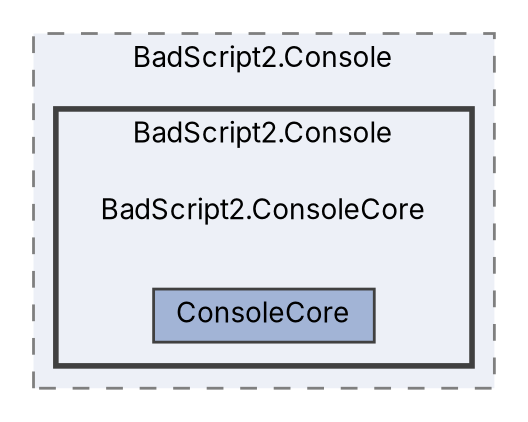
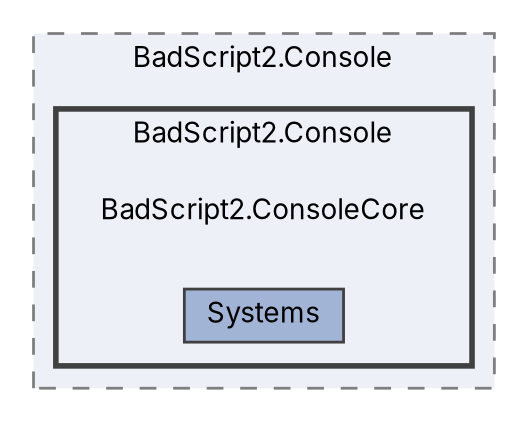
(264, 316) -> (264, 316)
